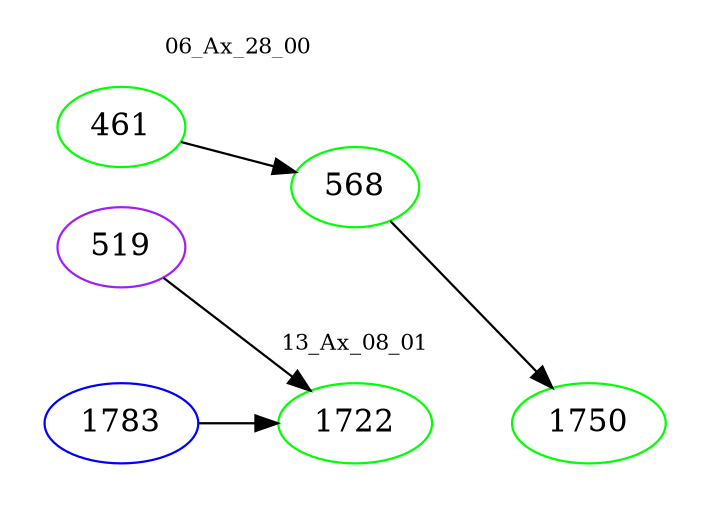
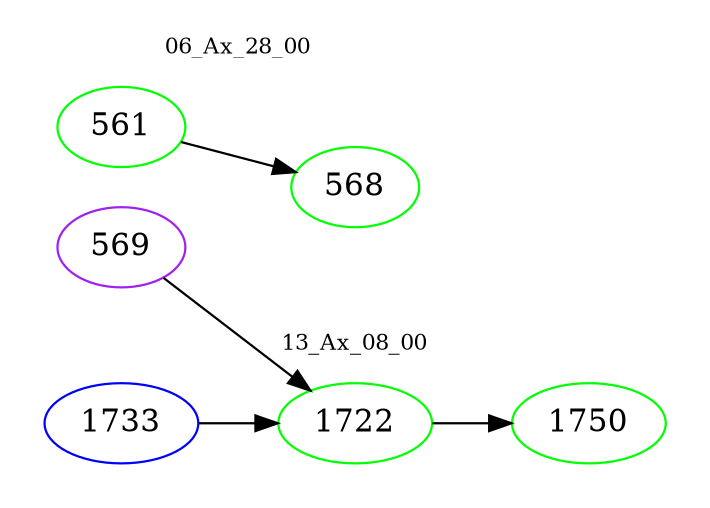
(121, 127) -> (121, 127)
(121, 247) -> (121, 247)
(463, 296) -> (461, 423)
(355, 344) -> (355, 344)
(121, 423) -> (121, 423)
